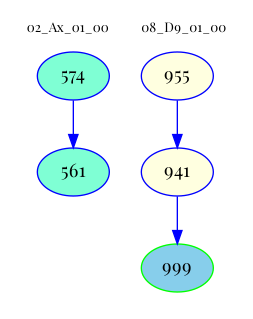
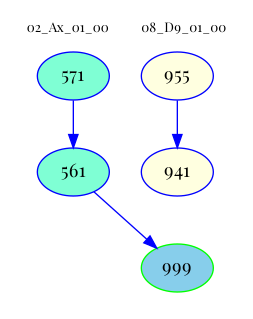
(73, 76) -> (73, 76)
(177, 213) -> (120, 216)
